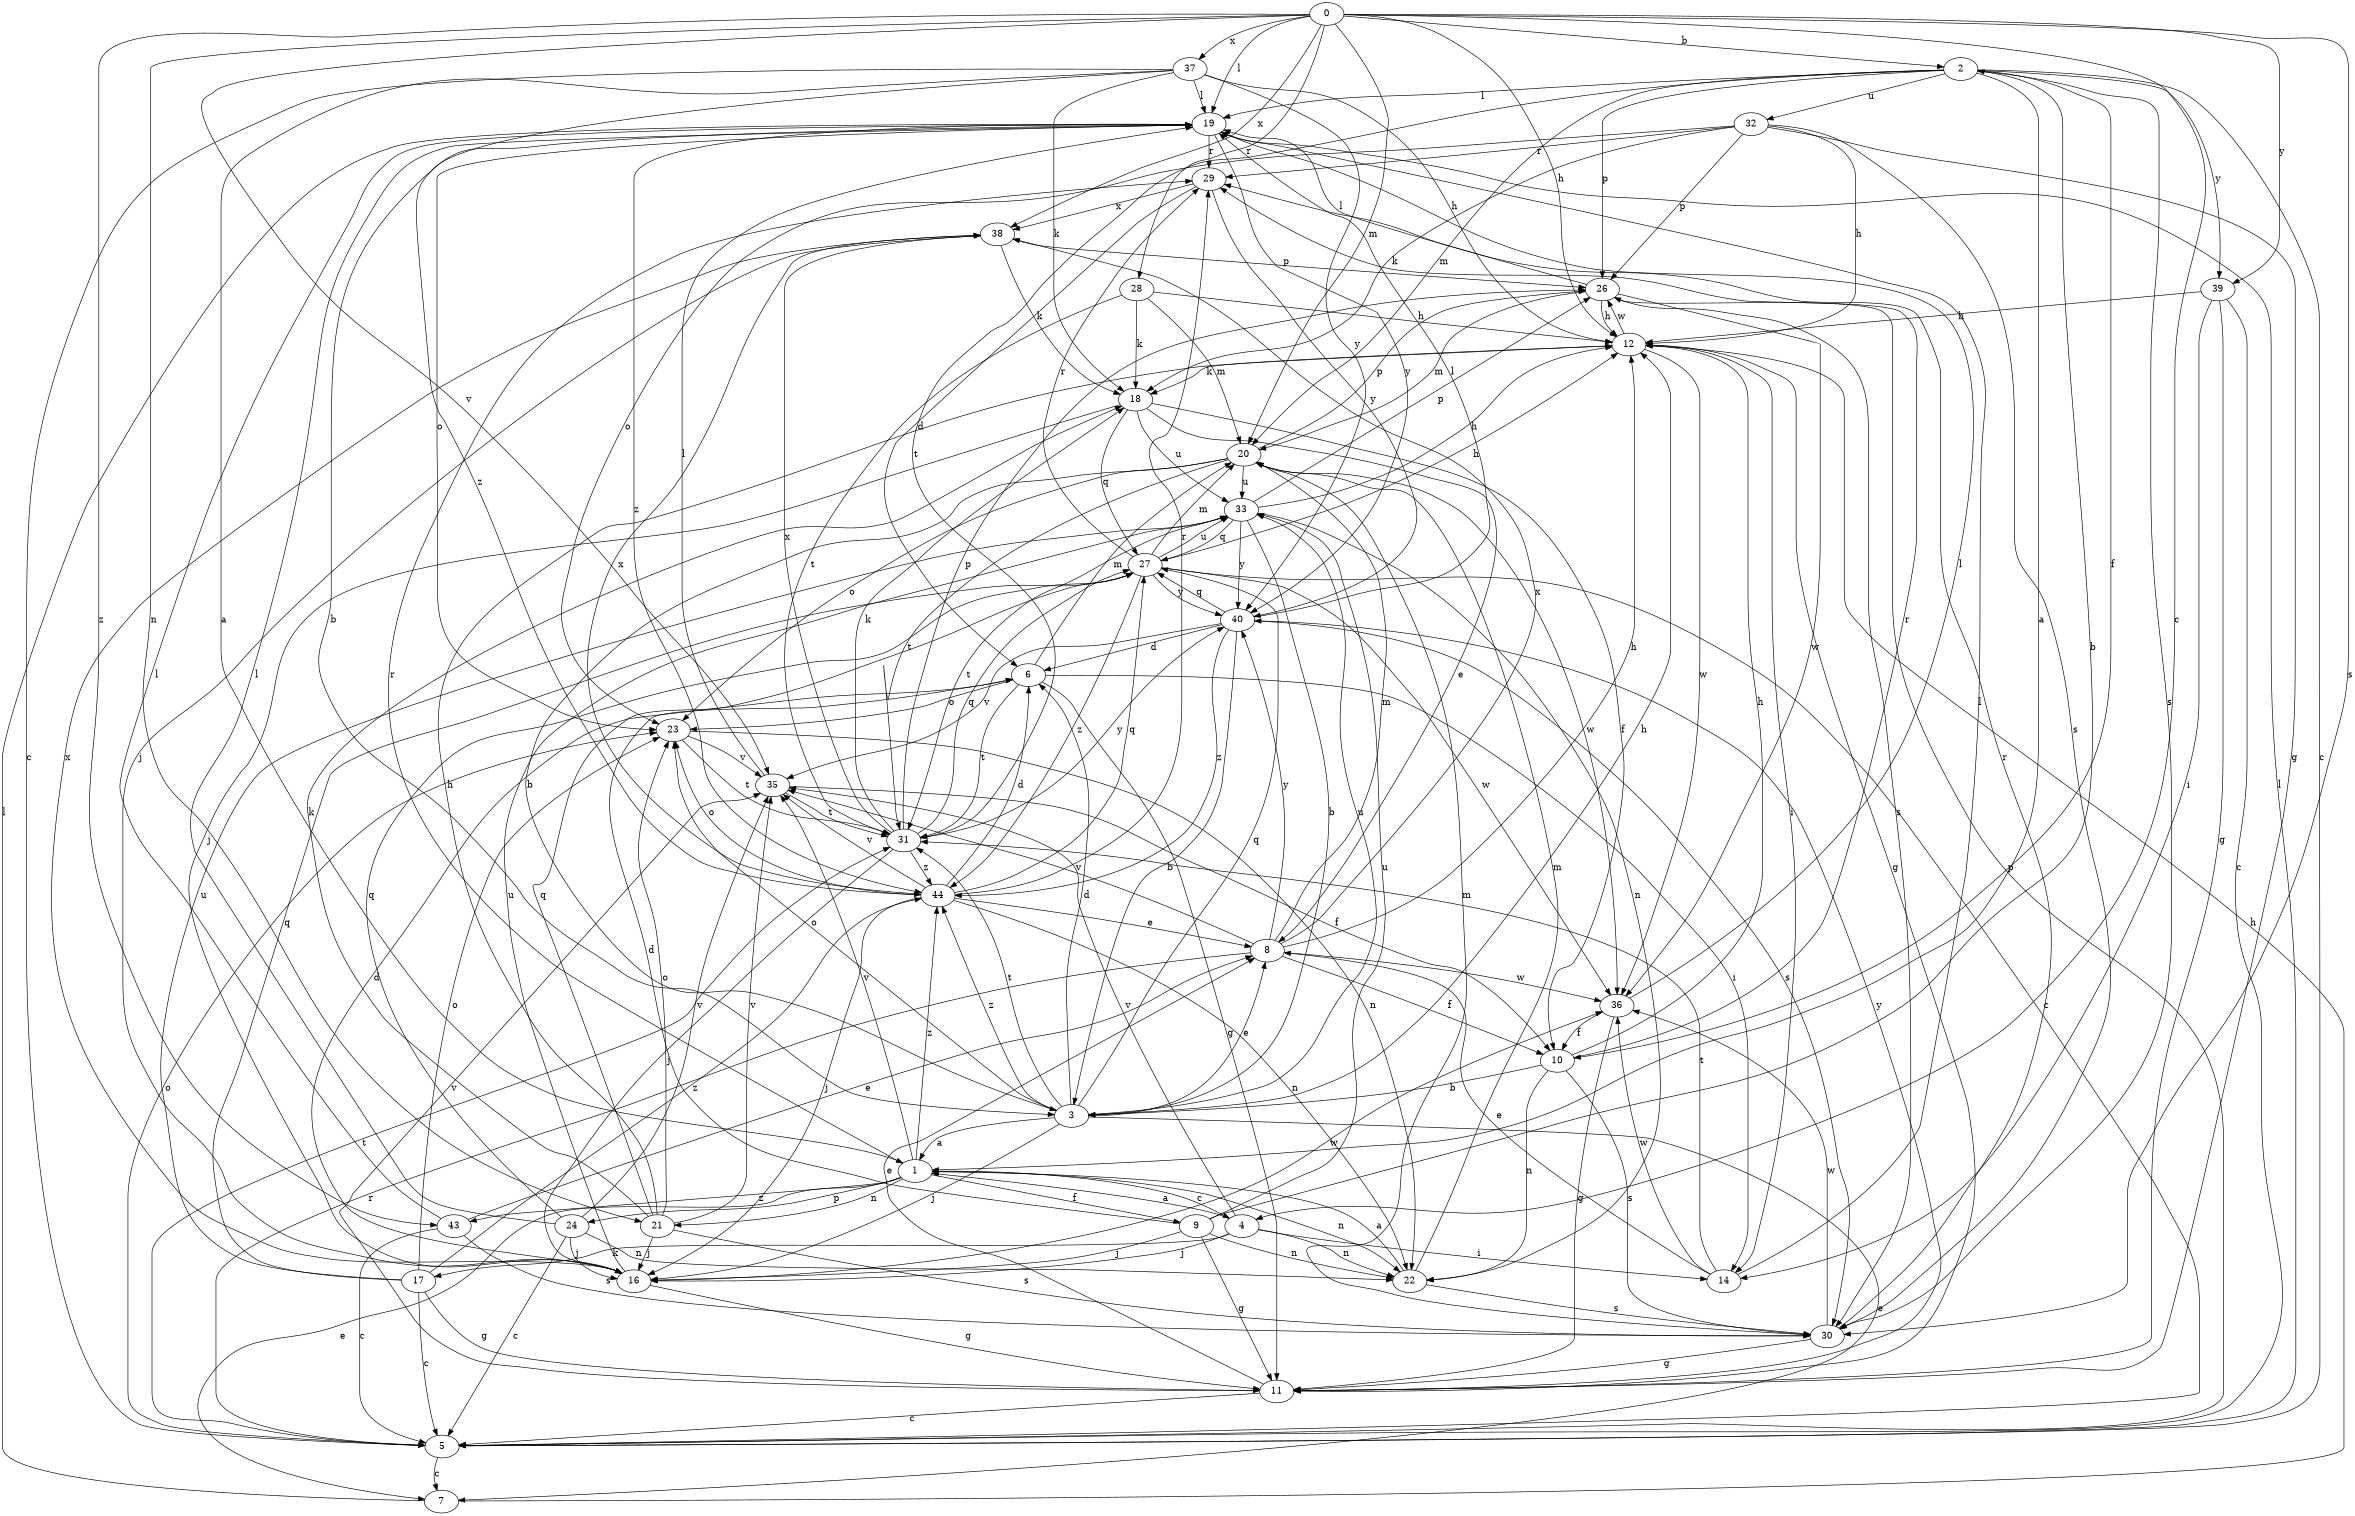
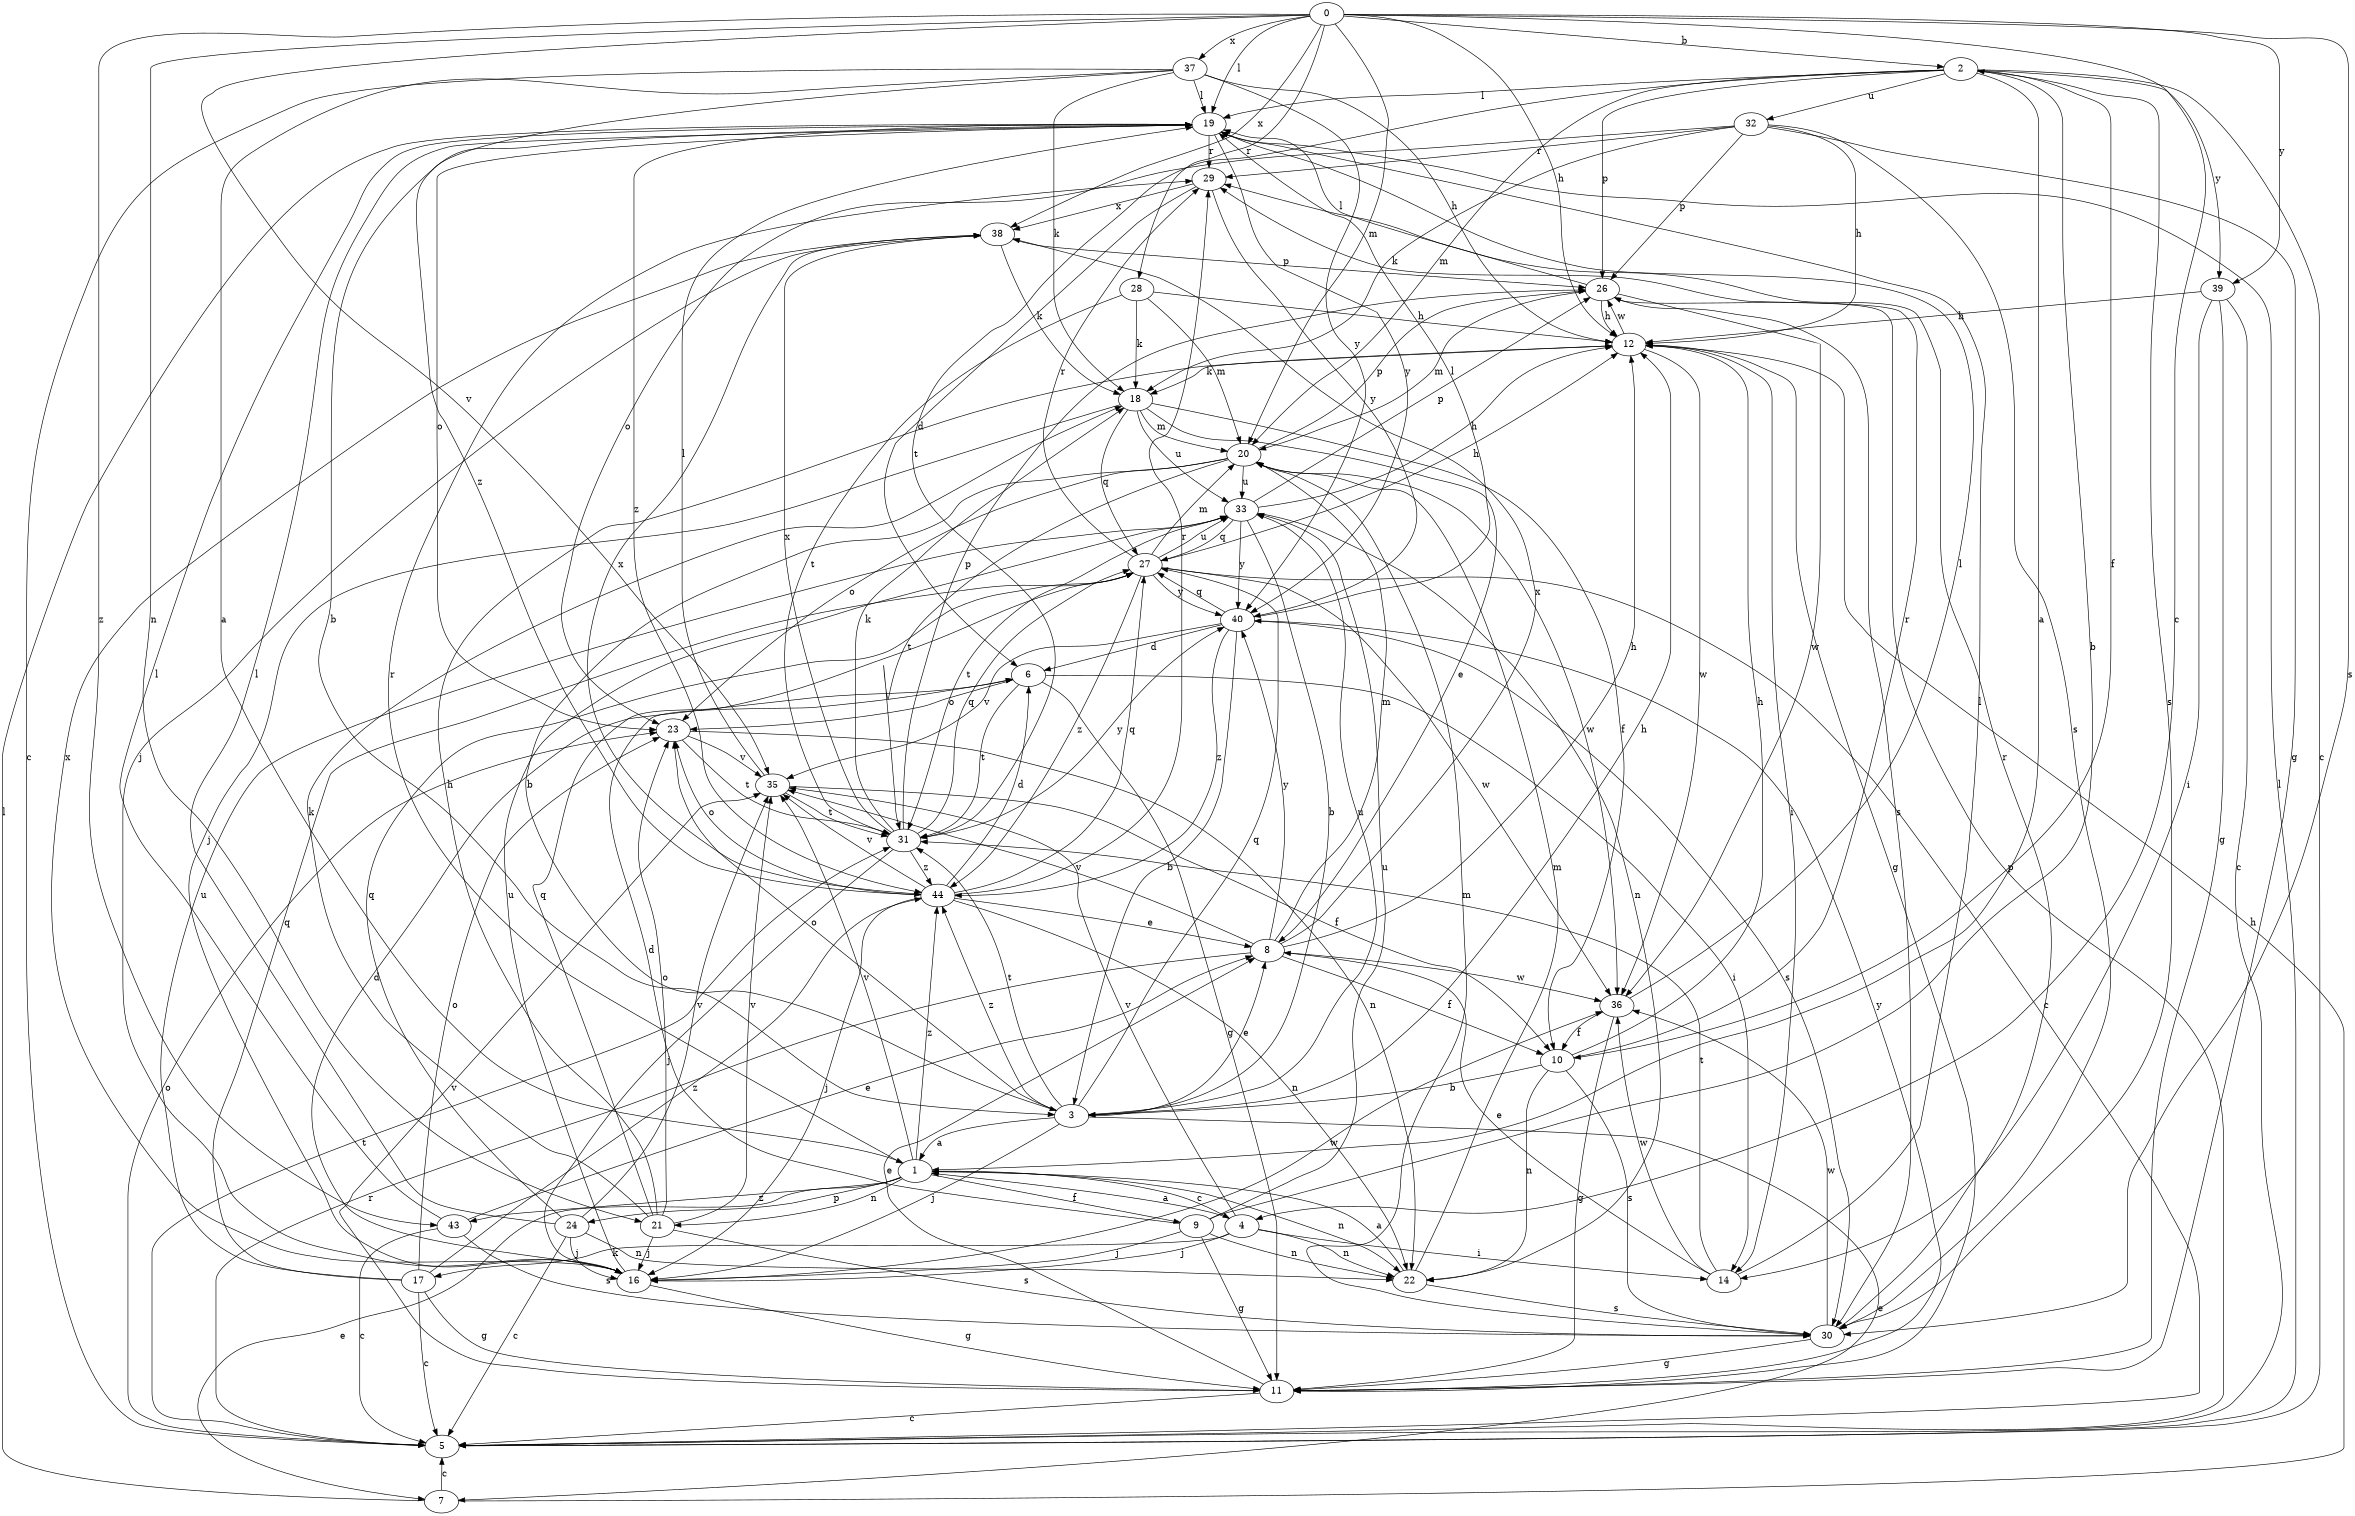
(1116, 551) -> (1175, 440)
(1082, 891) -> none
(434, 1471) -> (442, 1477)
